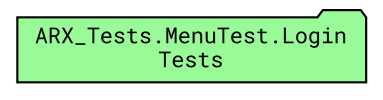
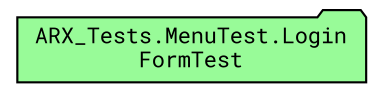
(192, 50) -> (192, 50)
